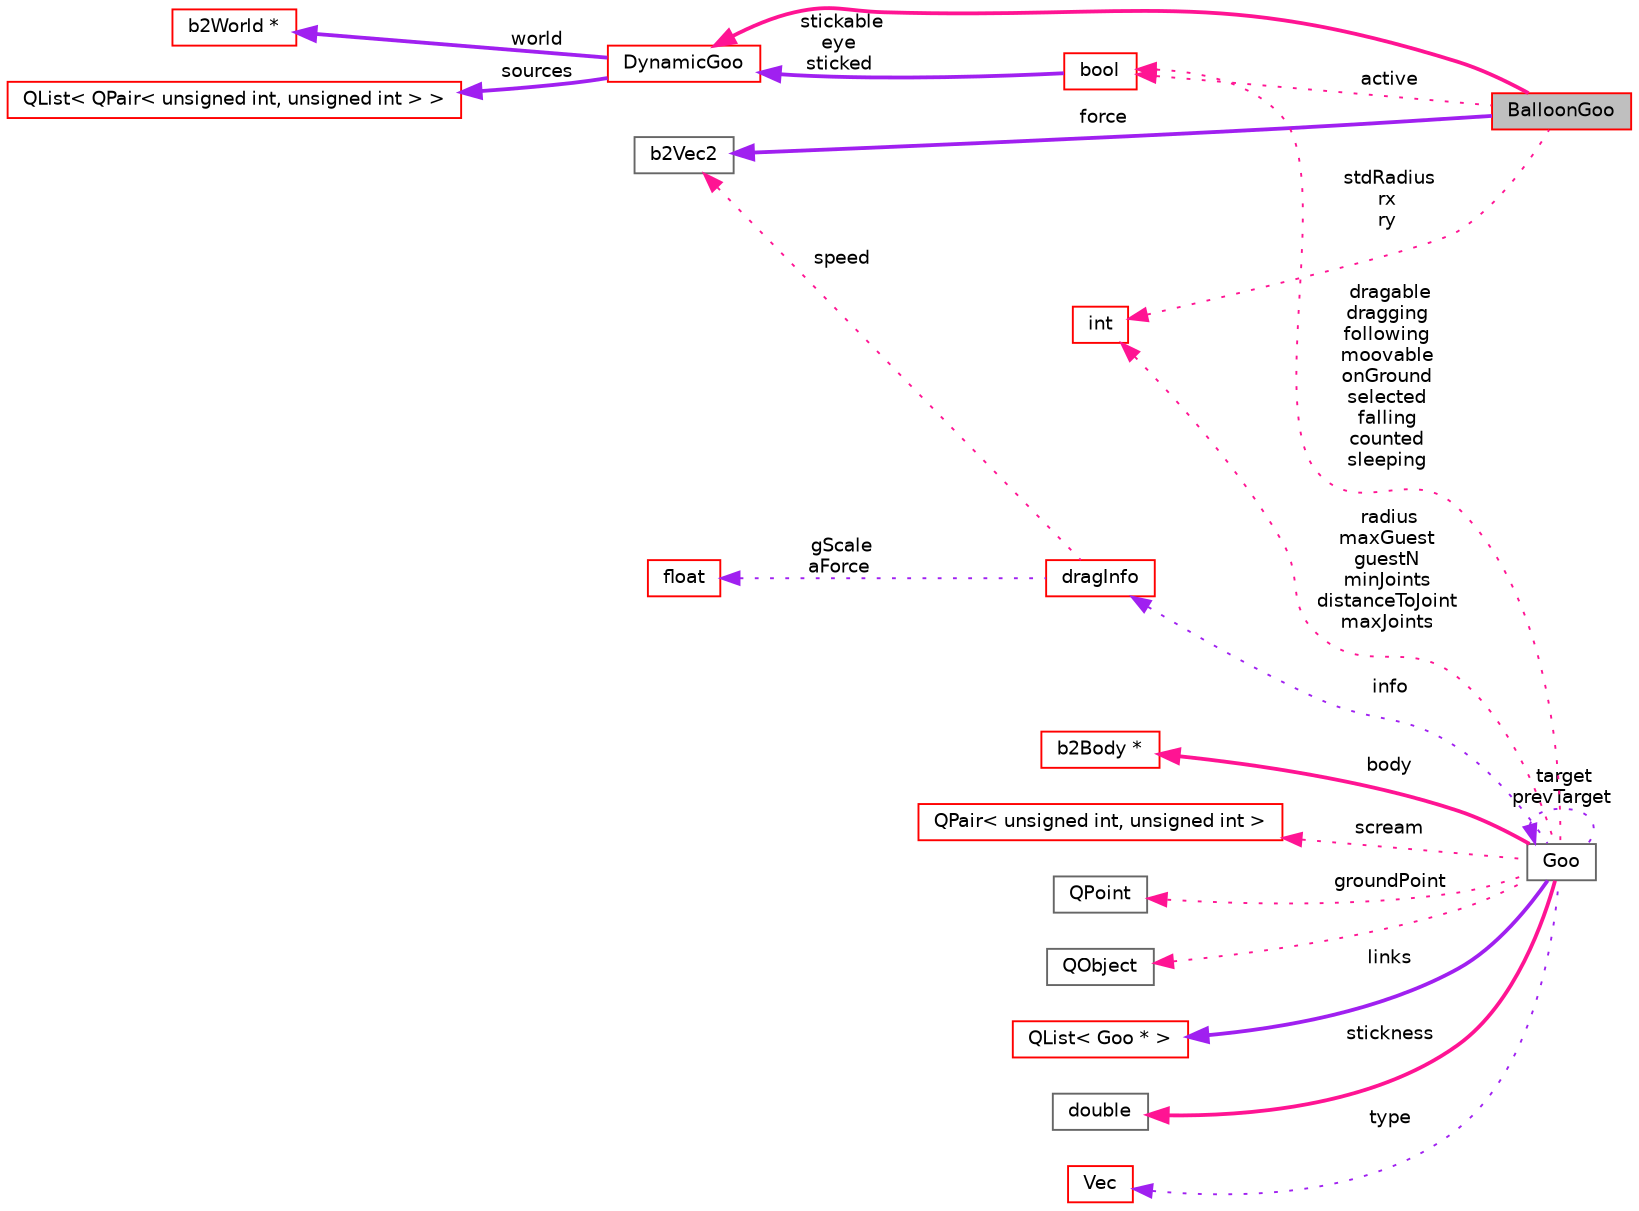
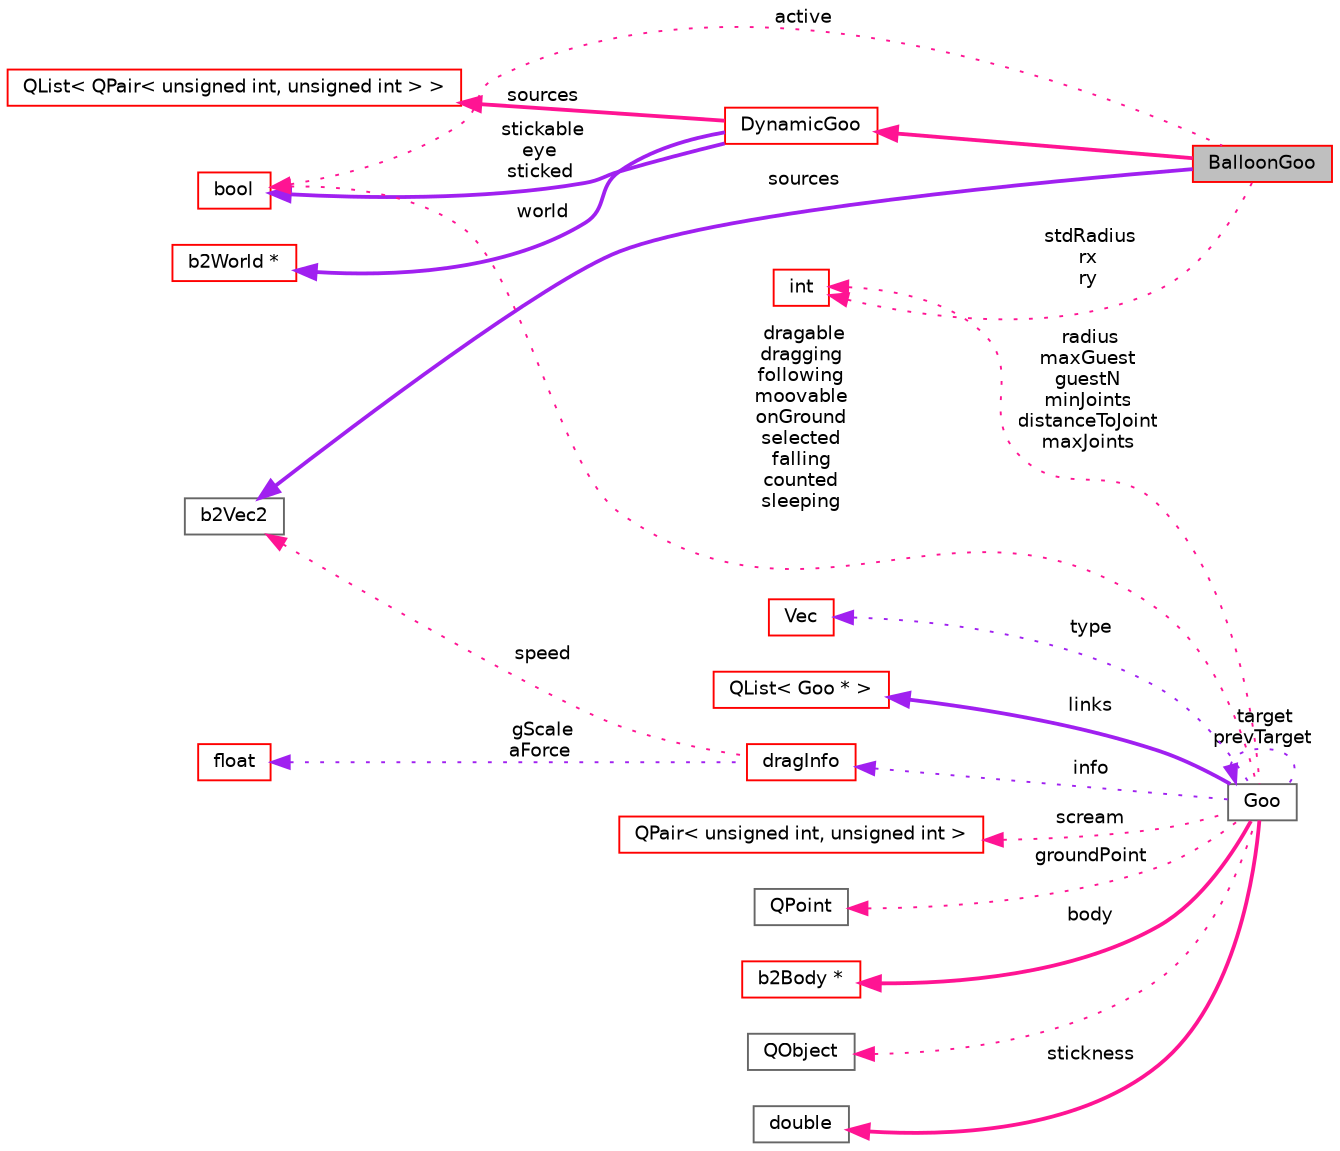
(922, 77) -> (510, 192)
(544, 86) -> (603, 112)
(1100, 118) -> (801, 180)
